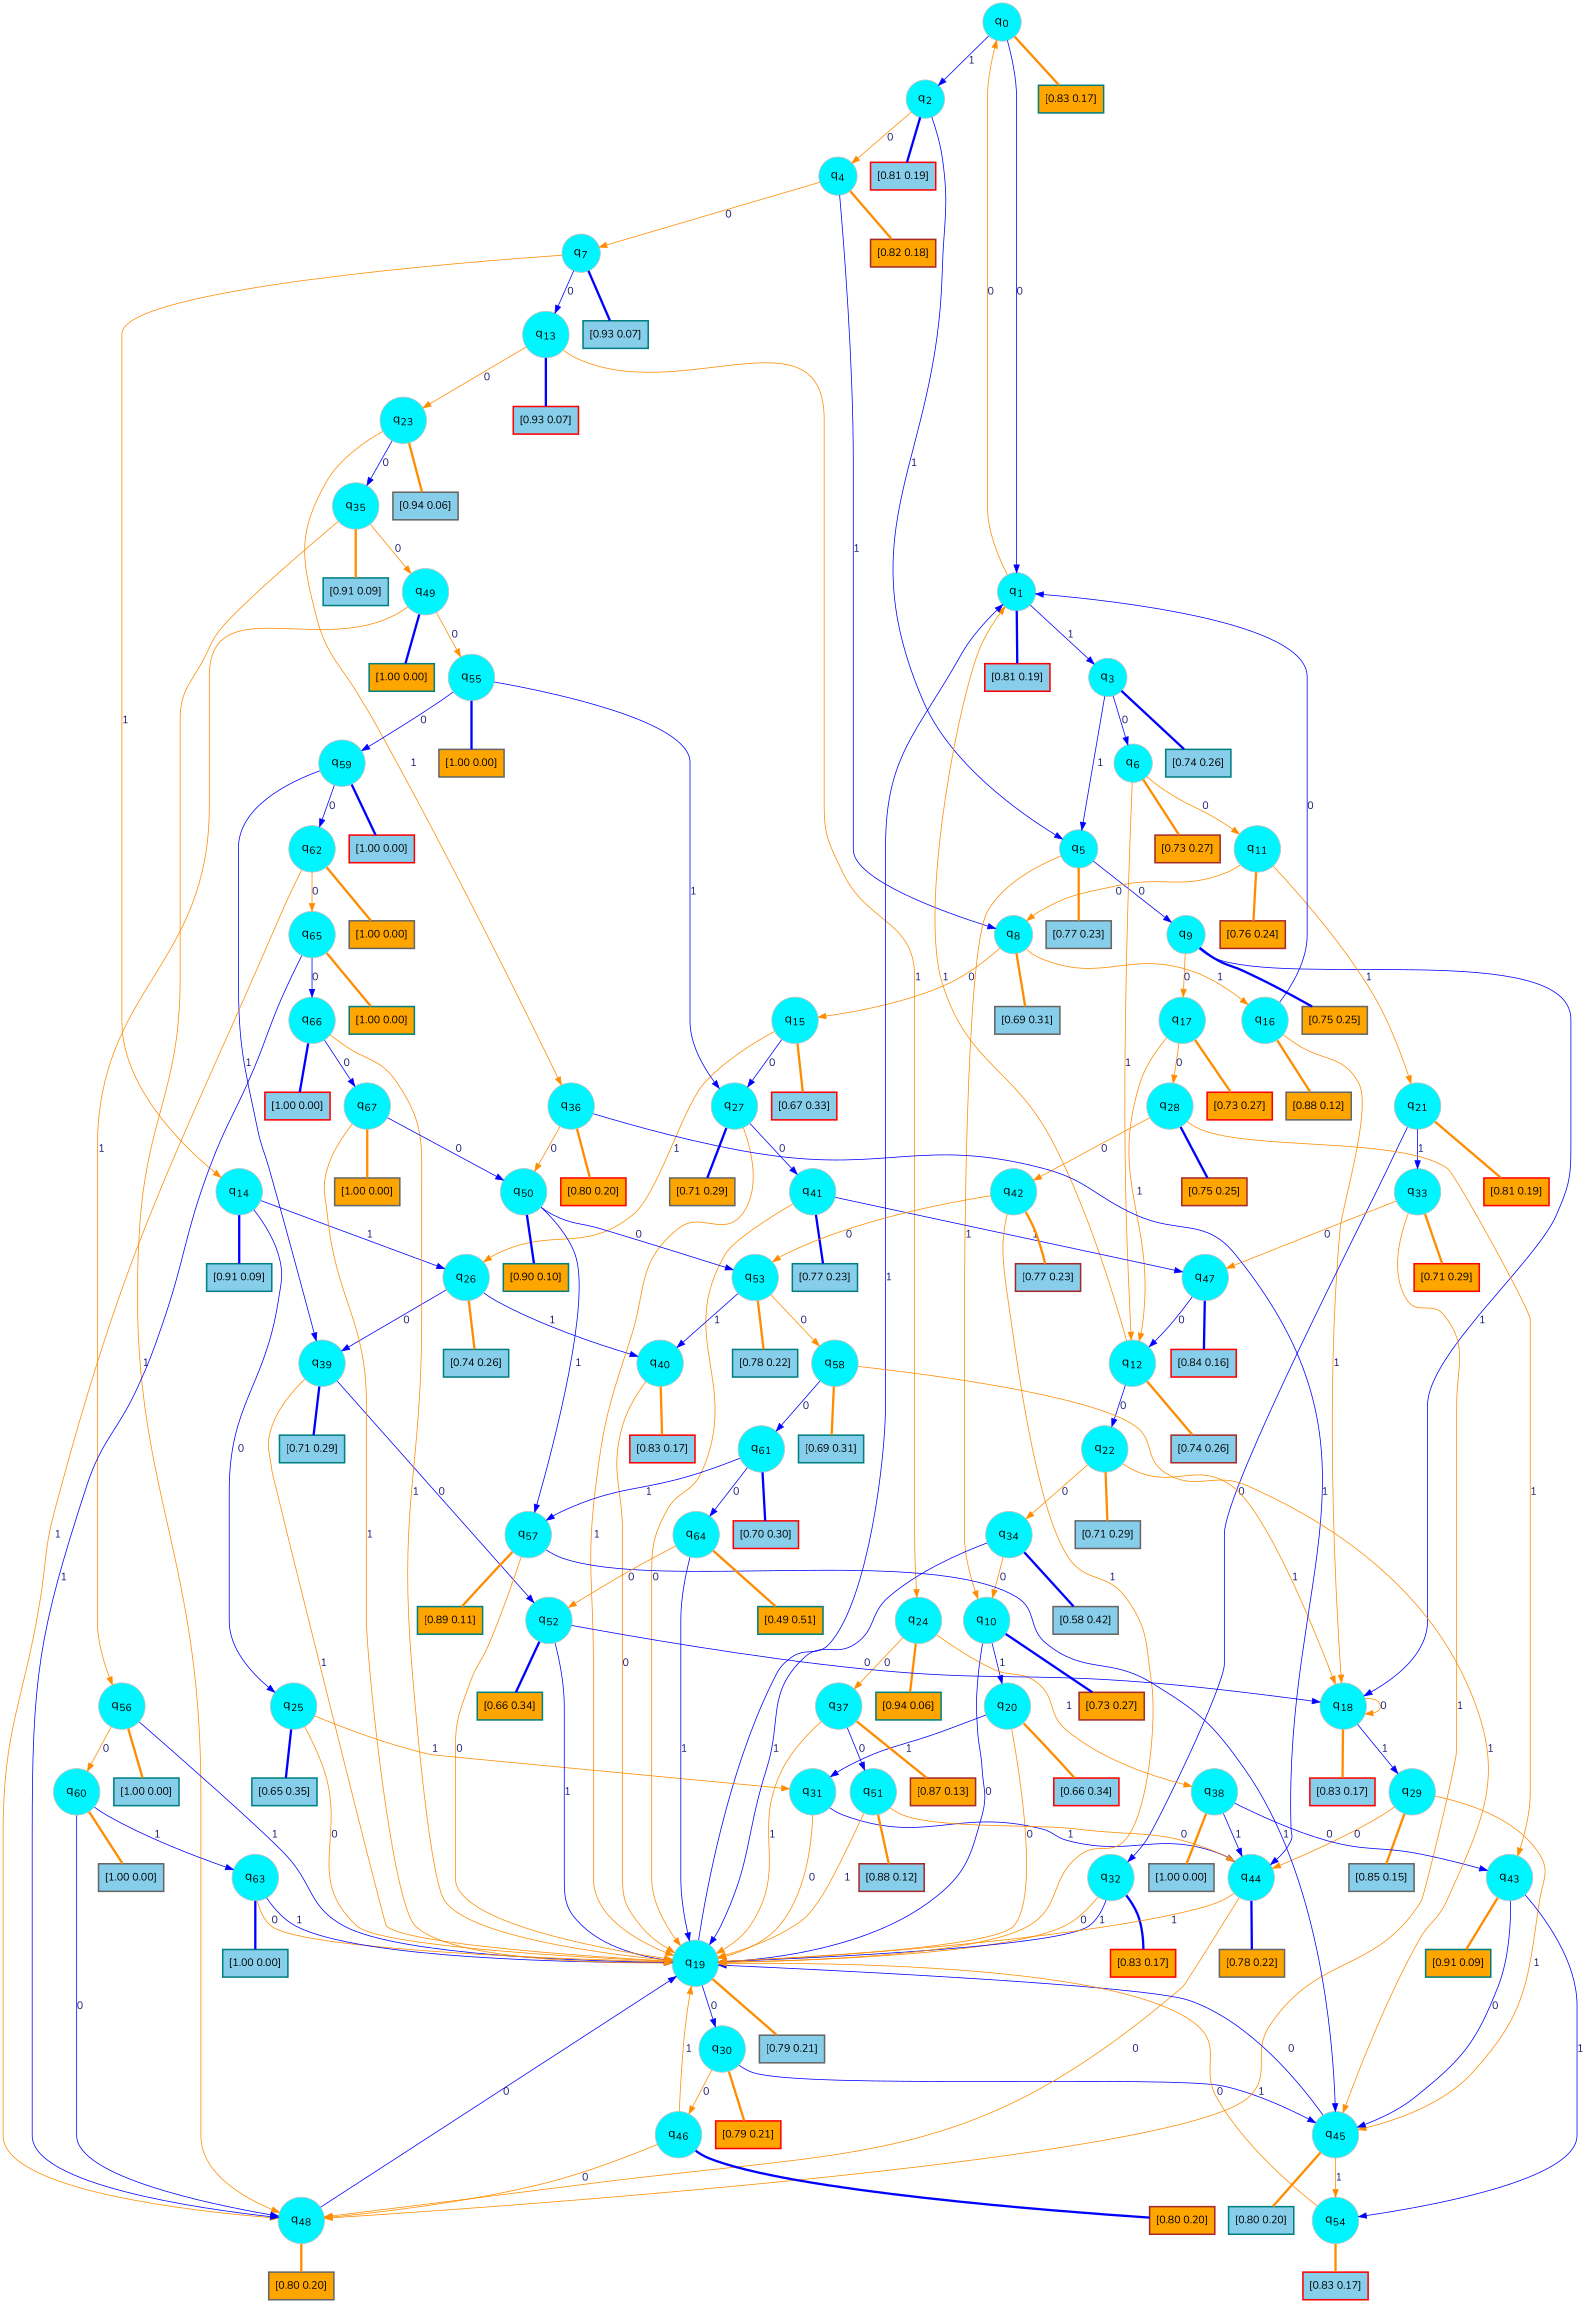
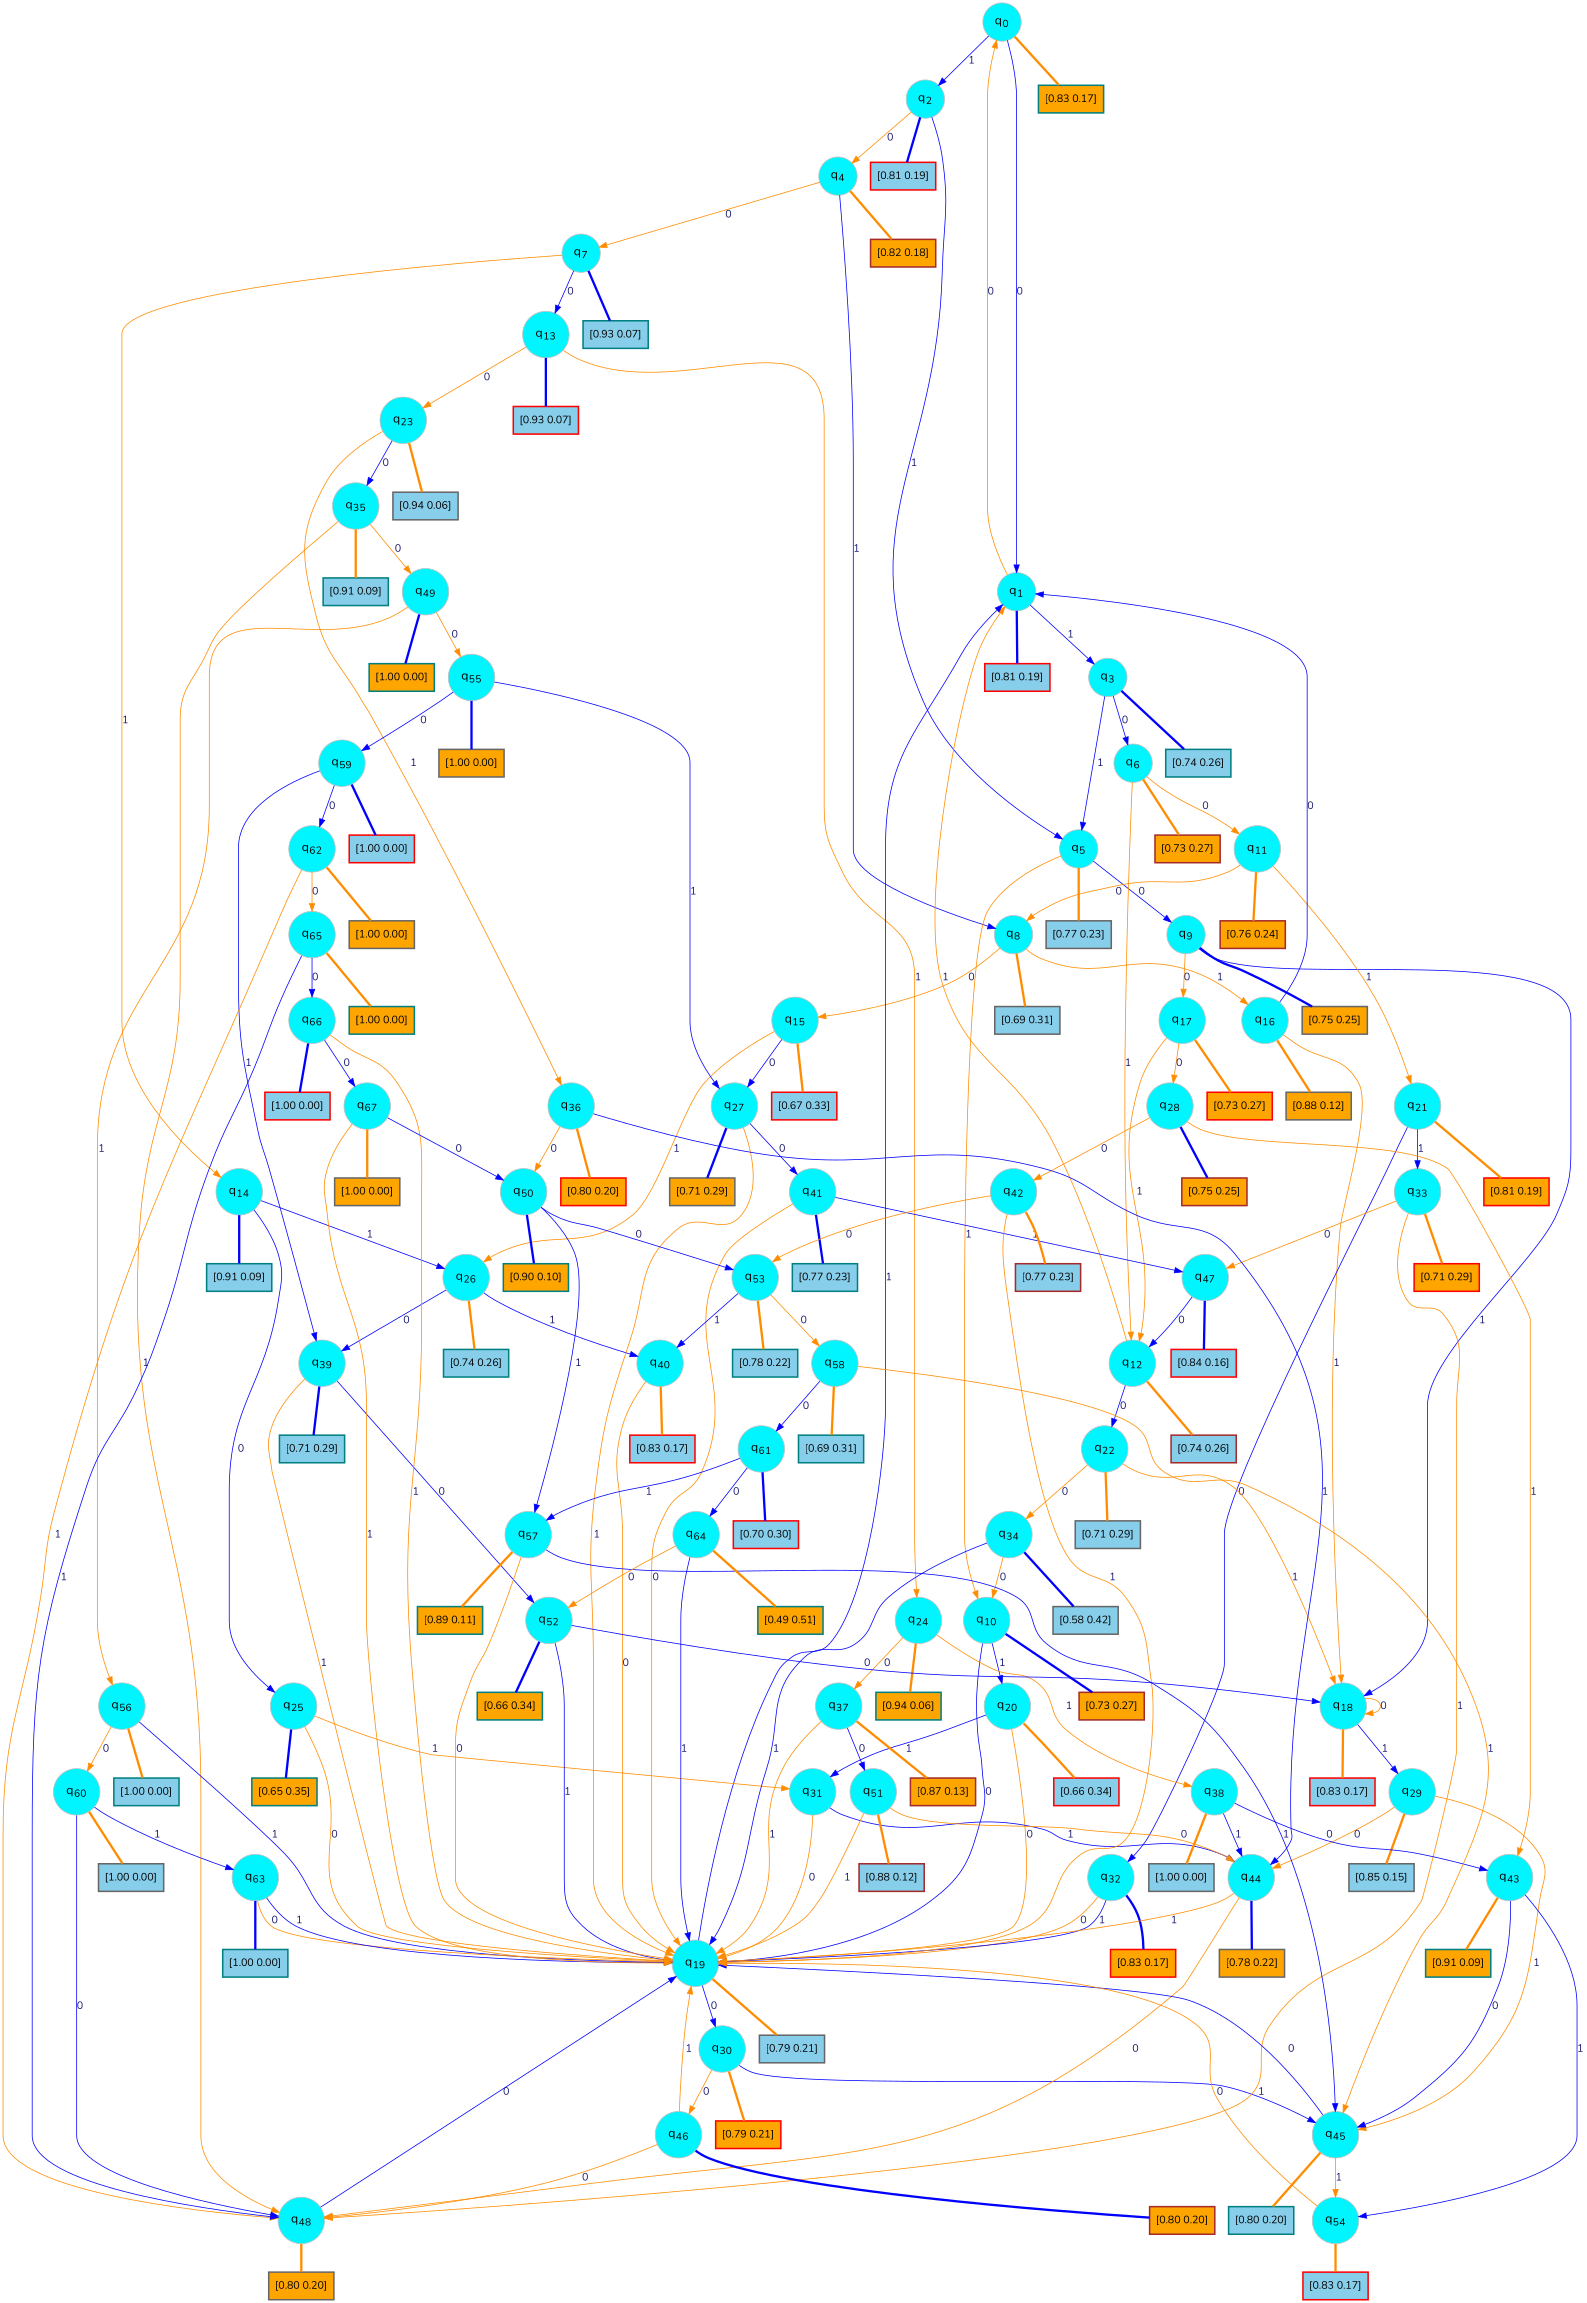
(284, 1792) -> (284, 1792)
